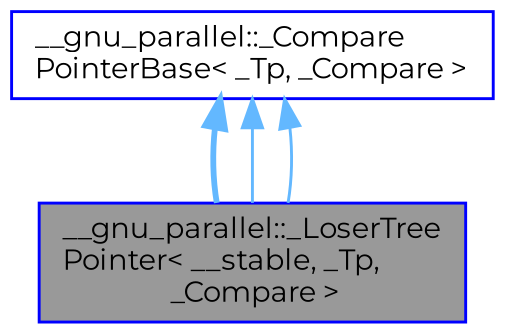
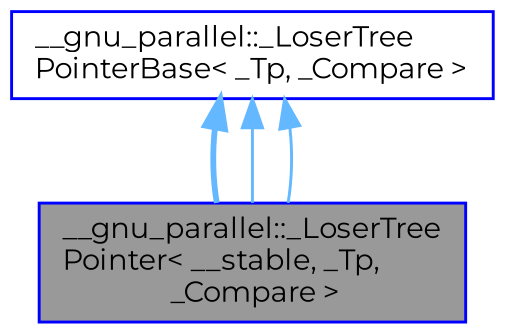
(252, 55) -> (252, 55)
